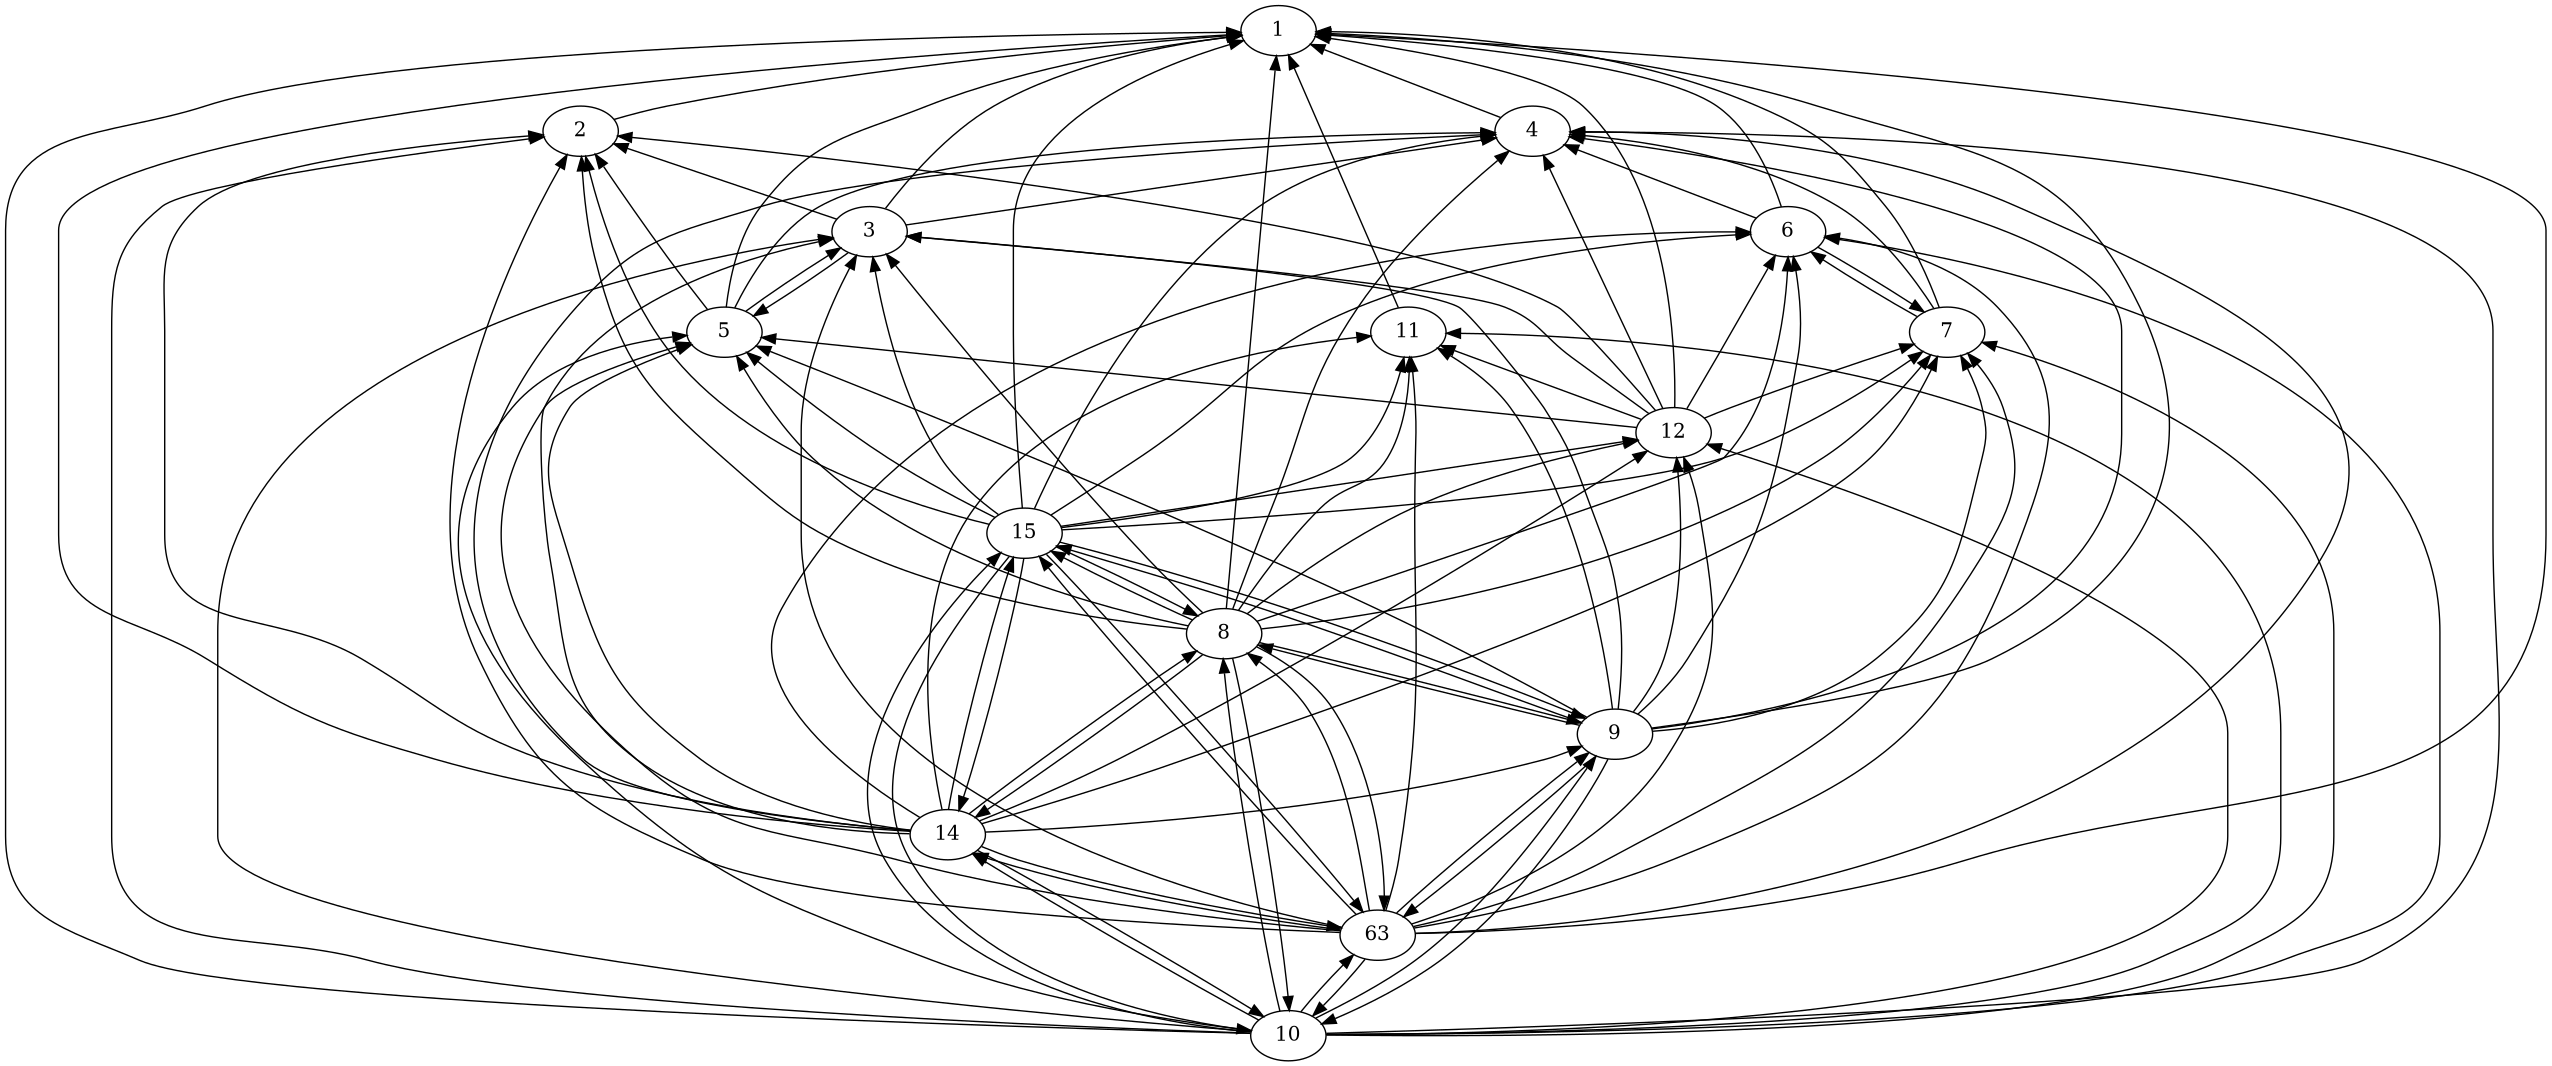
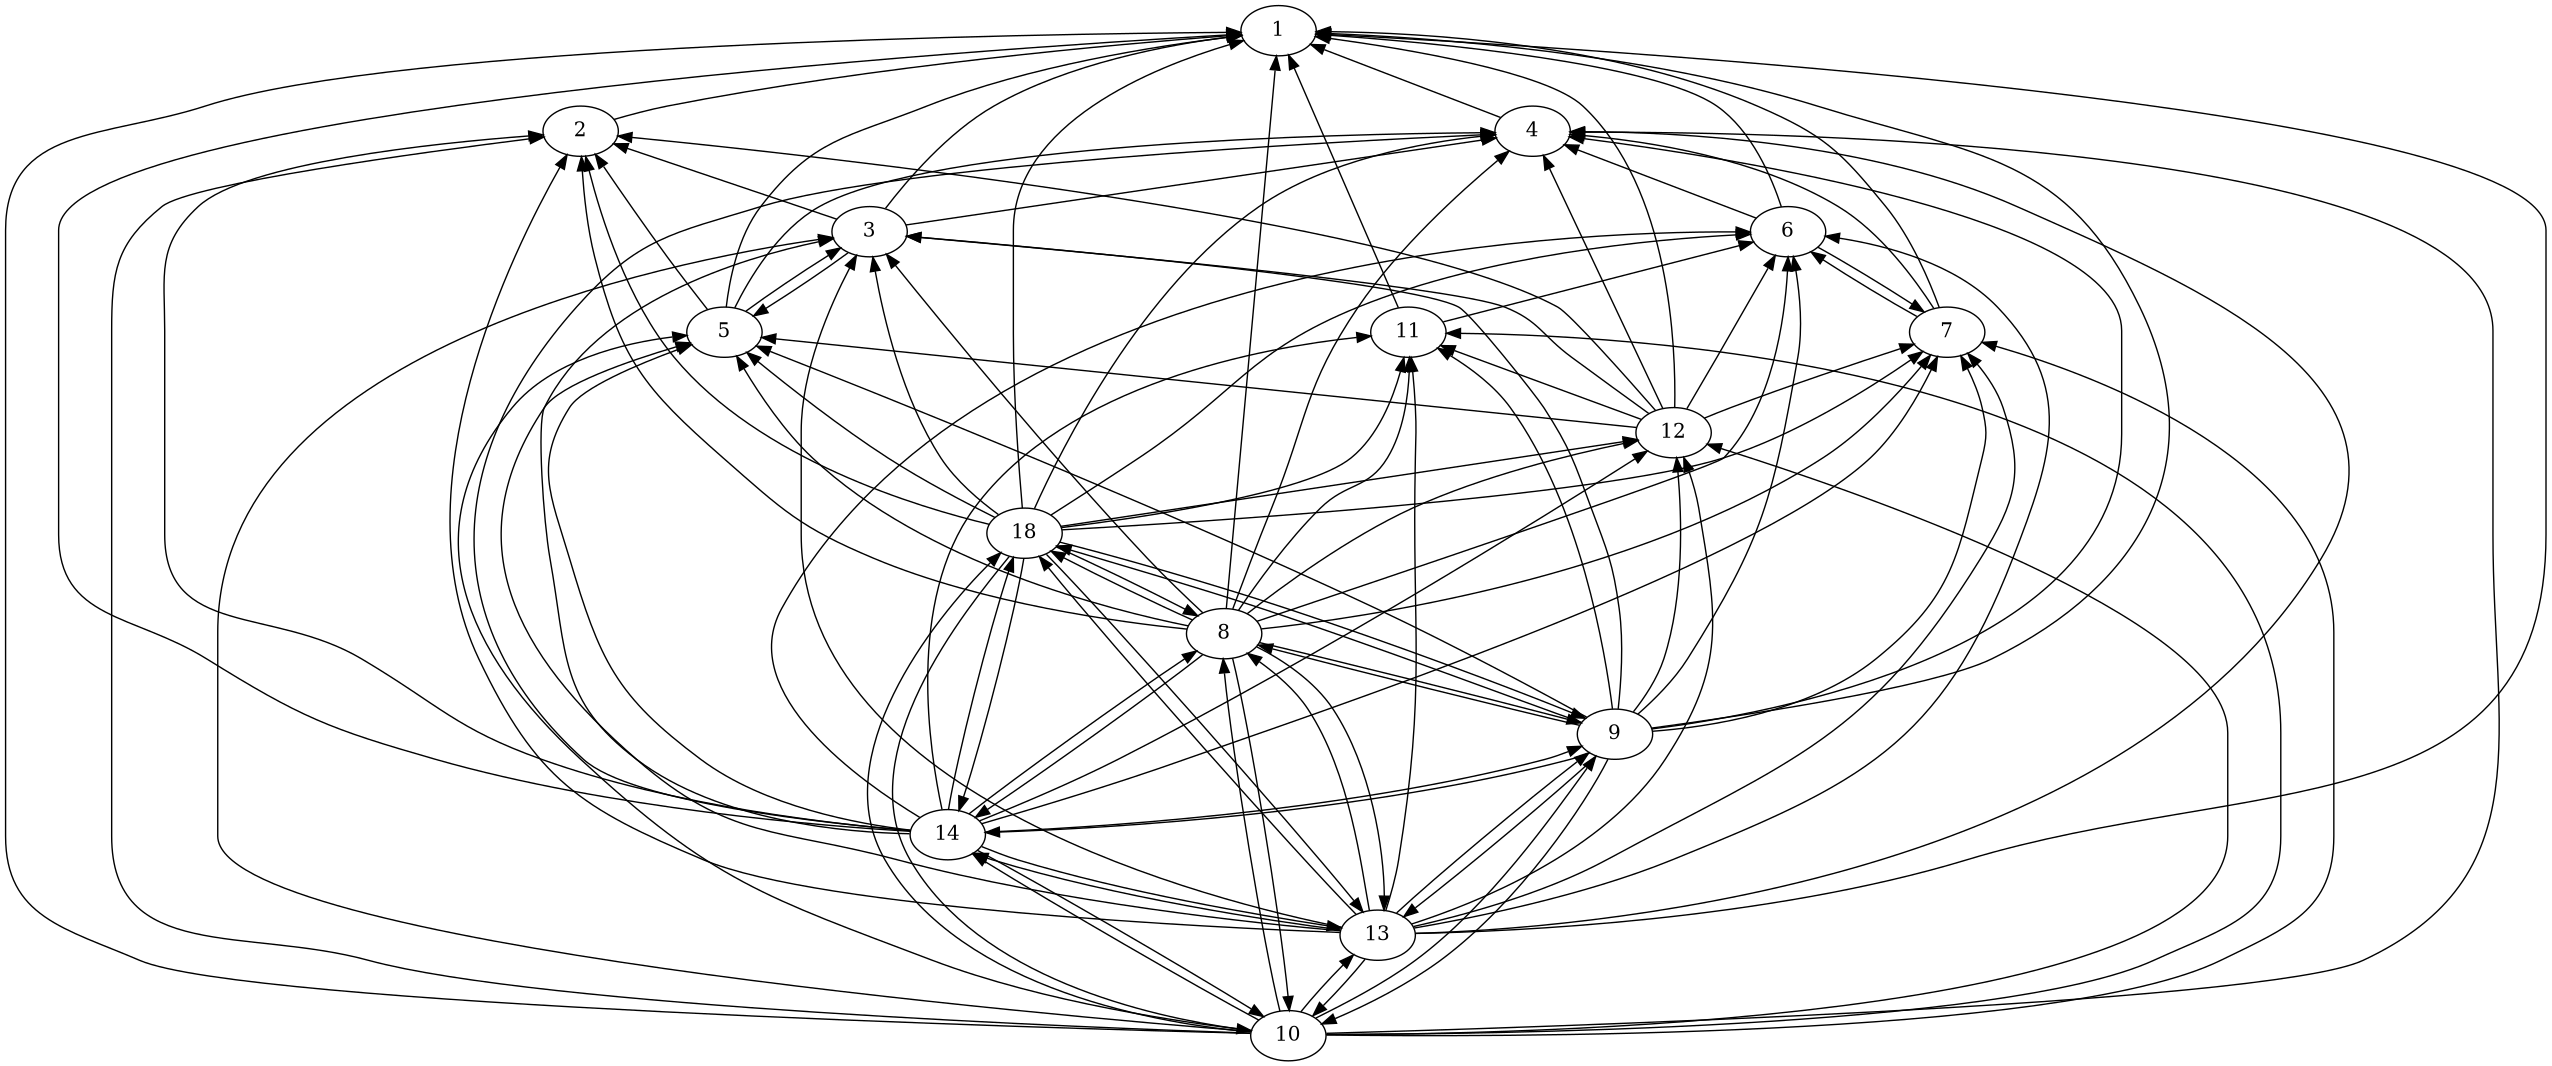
(1025, 533) -> (1025, 533)
none -> (1297, 809)
(2393, 919) -> (1591, 284)
(1378, 935) -> (1378, 935)
